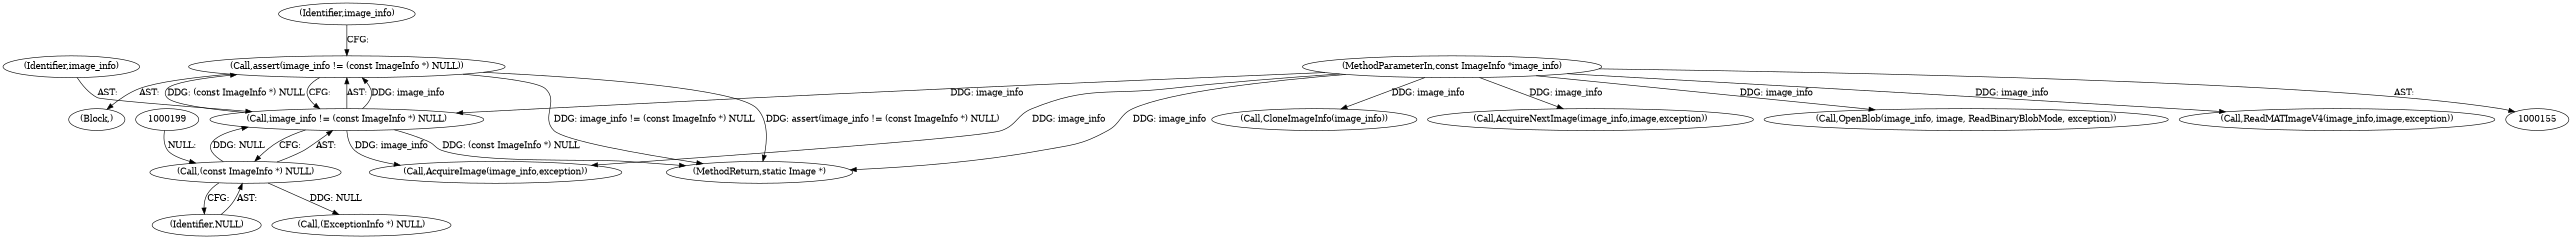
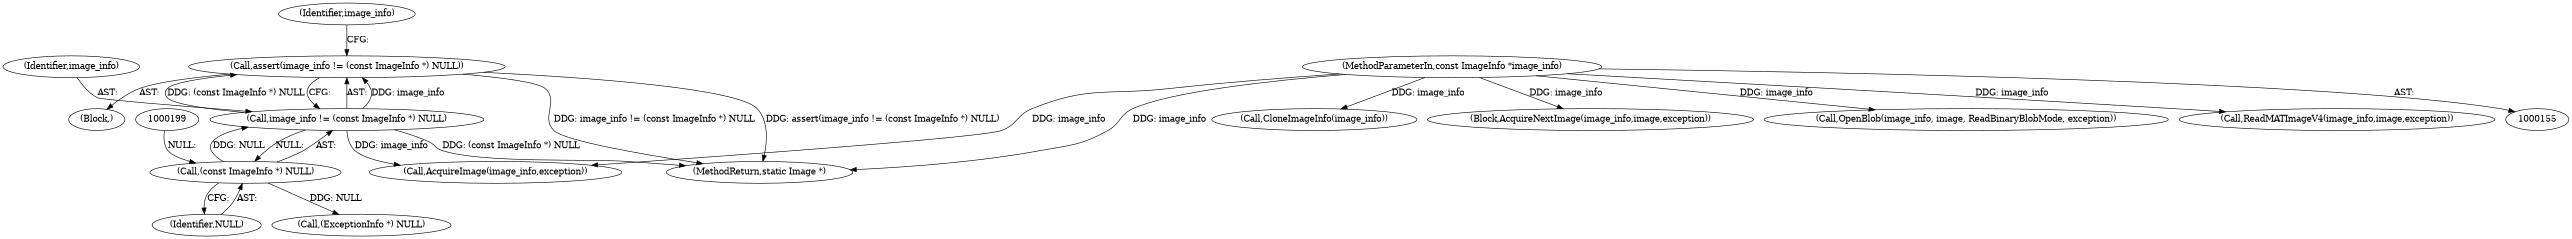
(894, 91) -> none
(1590, 120) -> (1590, 120)
(291, 146) -> (291, 146)
